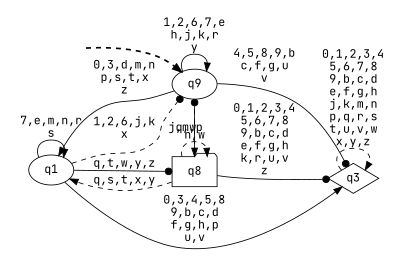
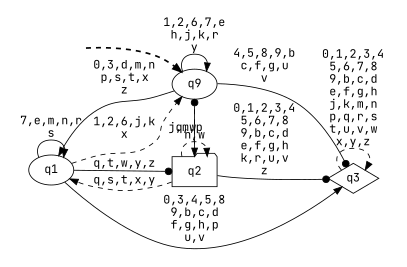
(137, 151) -> (137, 151)
(195, 172) -> (195, 172)
